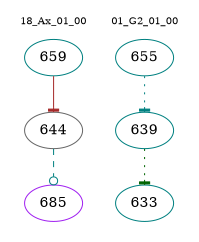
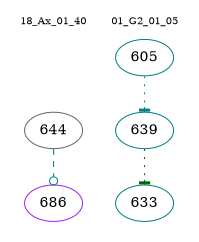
(54, 22) -> (54, 22)
(145, 22) -> (145, 22)
(54, 58) -> none
(145, 58) -> (145, 58)
(54, 203) -> (54, 203)
